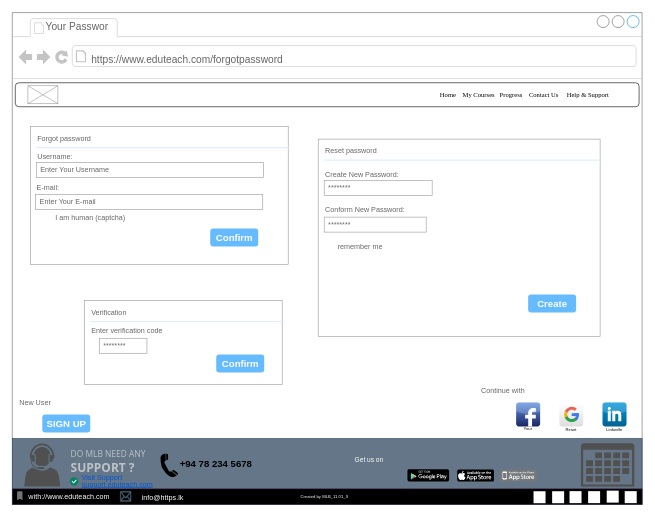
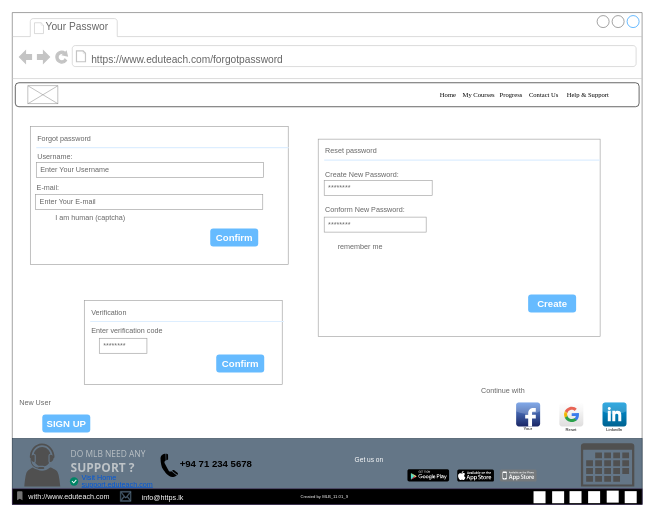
(218, 464) -> (218, 464)
(120, 481) -> (120, 481)
